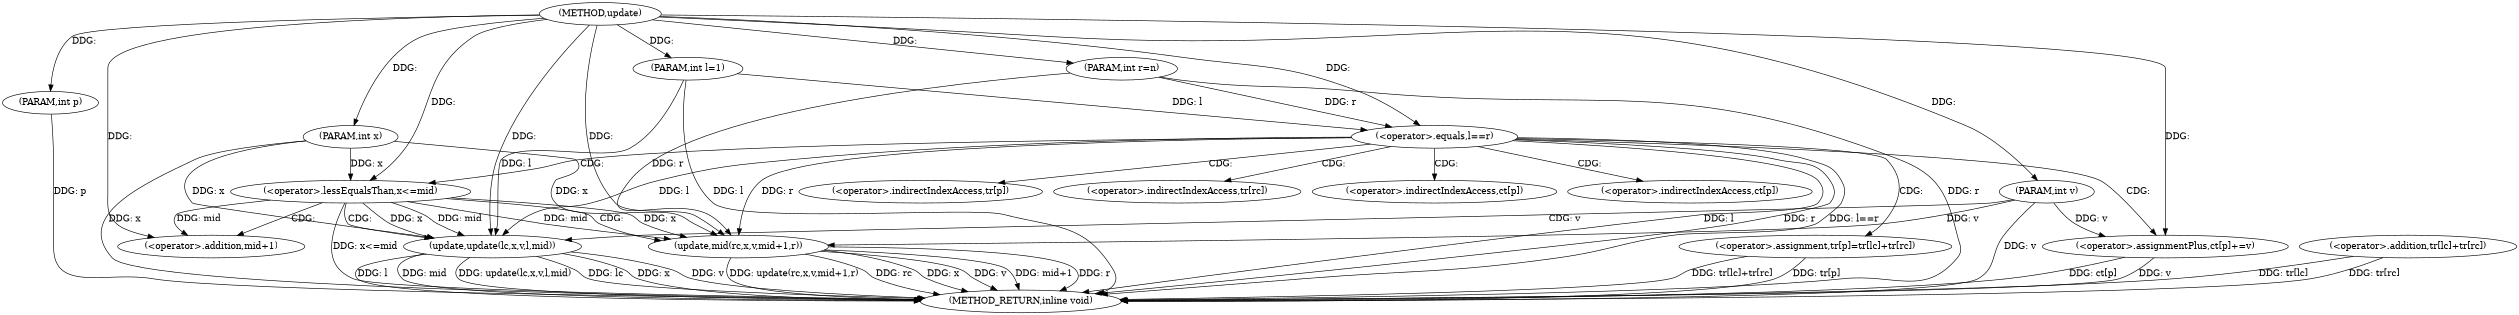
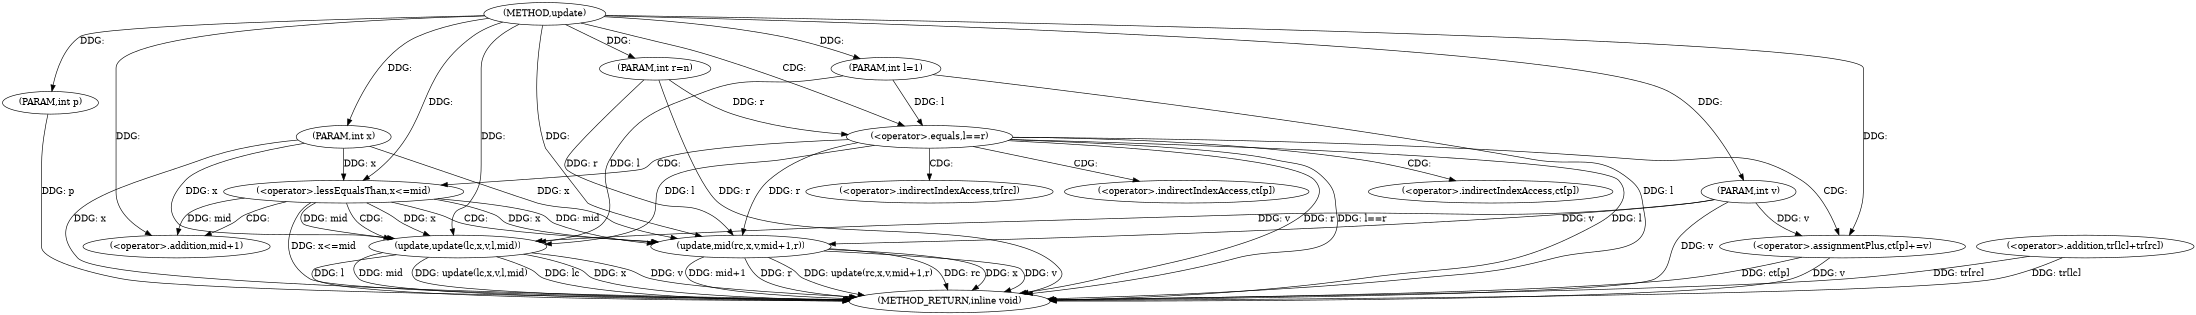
(1340, 69) -> (796, 69)
(921, 192) -> none
(1565, 219) -> (1274, 219)
(1815, 247) -> none
